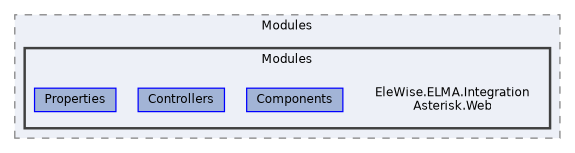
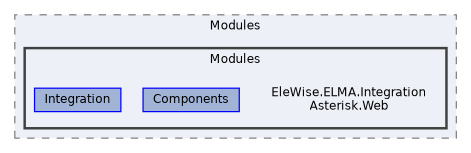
(75, 100) -> (78, 100)
(181, 100) -> none
